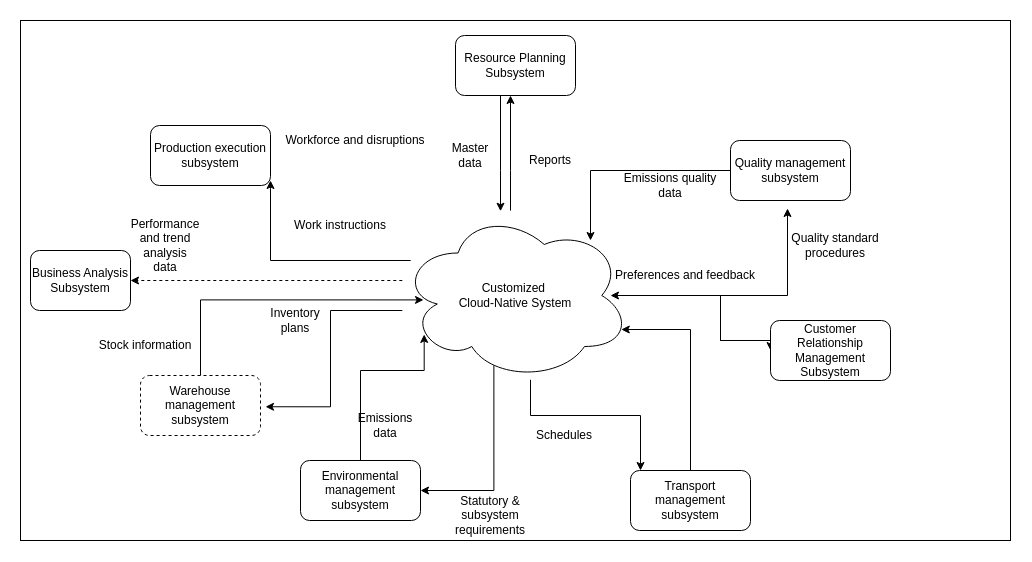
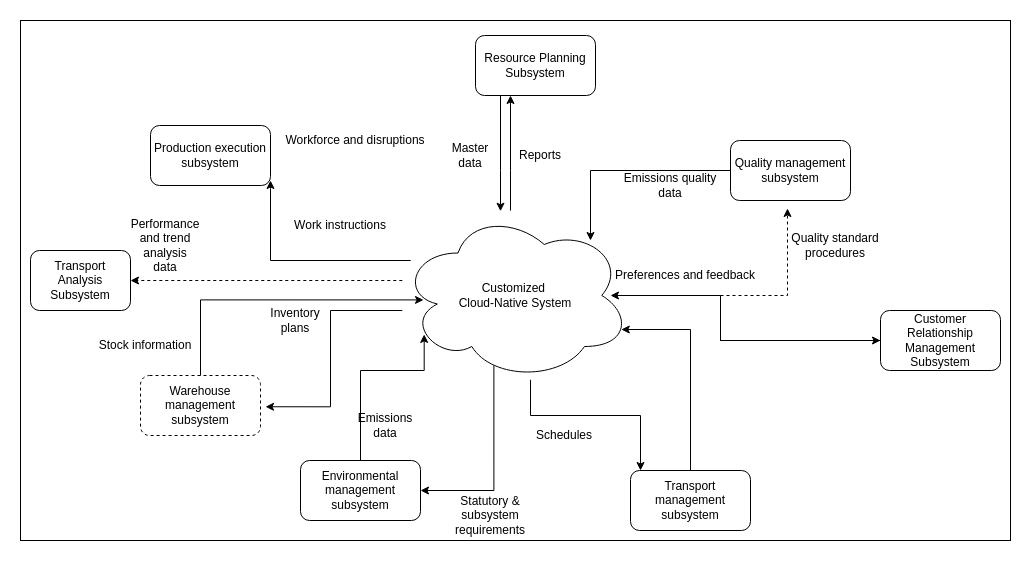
(516, 66) -> (536, 66)
(551, 161) -> (541, 156)
(81, 281) -> (81, 281)
(788, 289) -> (788, 289)
(831, 351) -> (941, 341)
